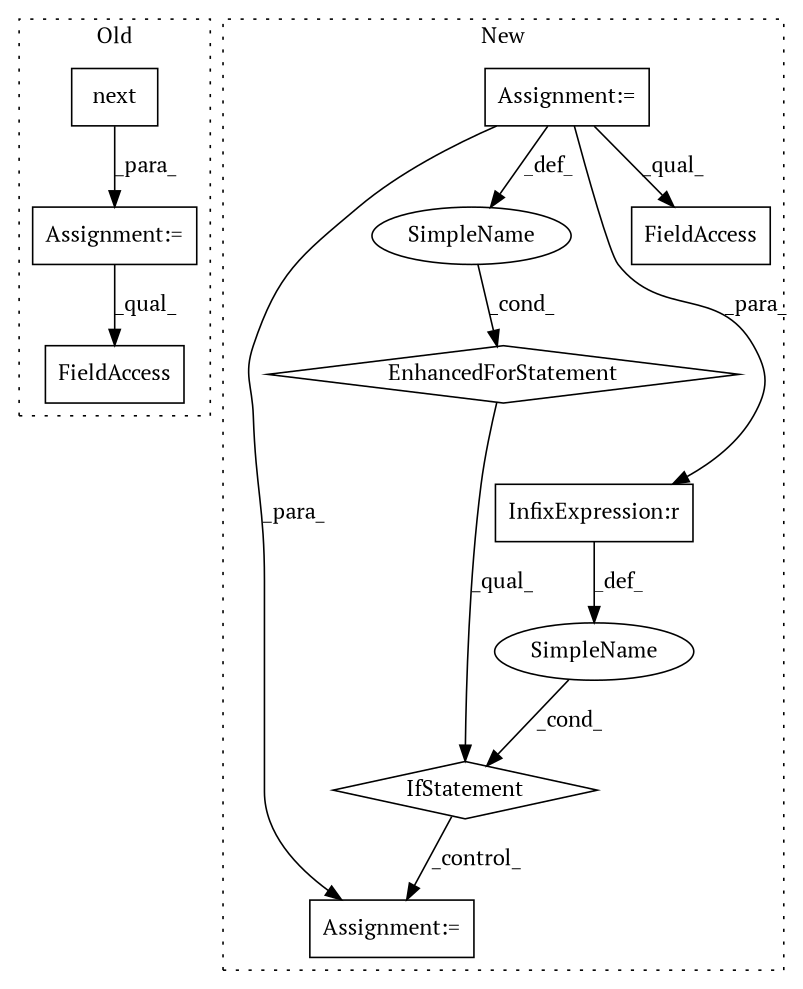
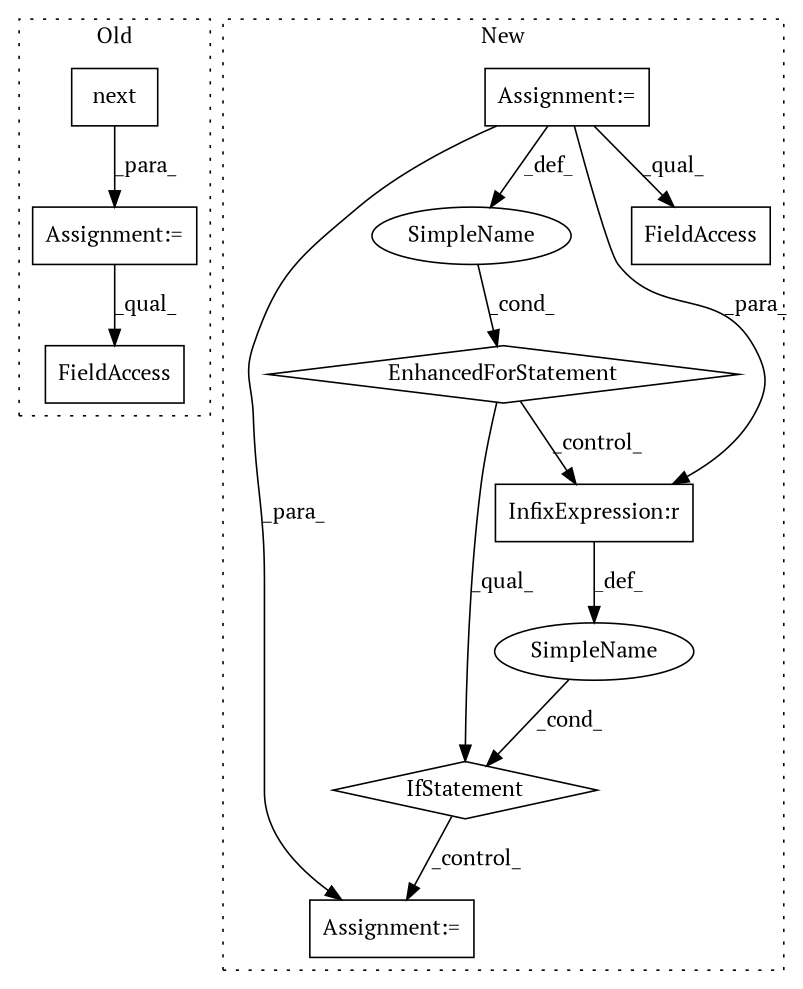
none -> (544, 436)
